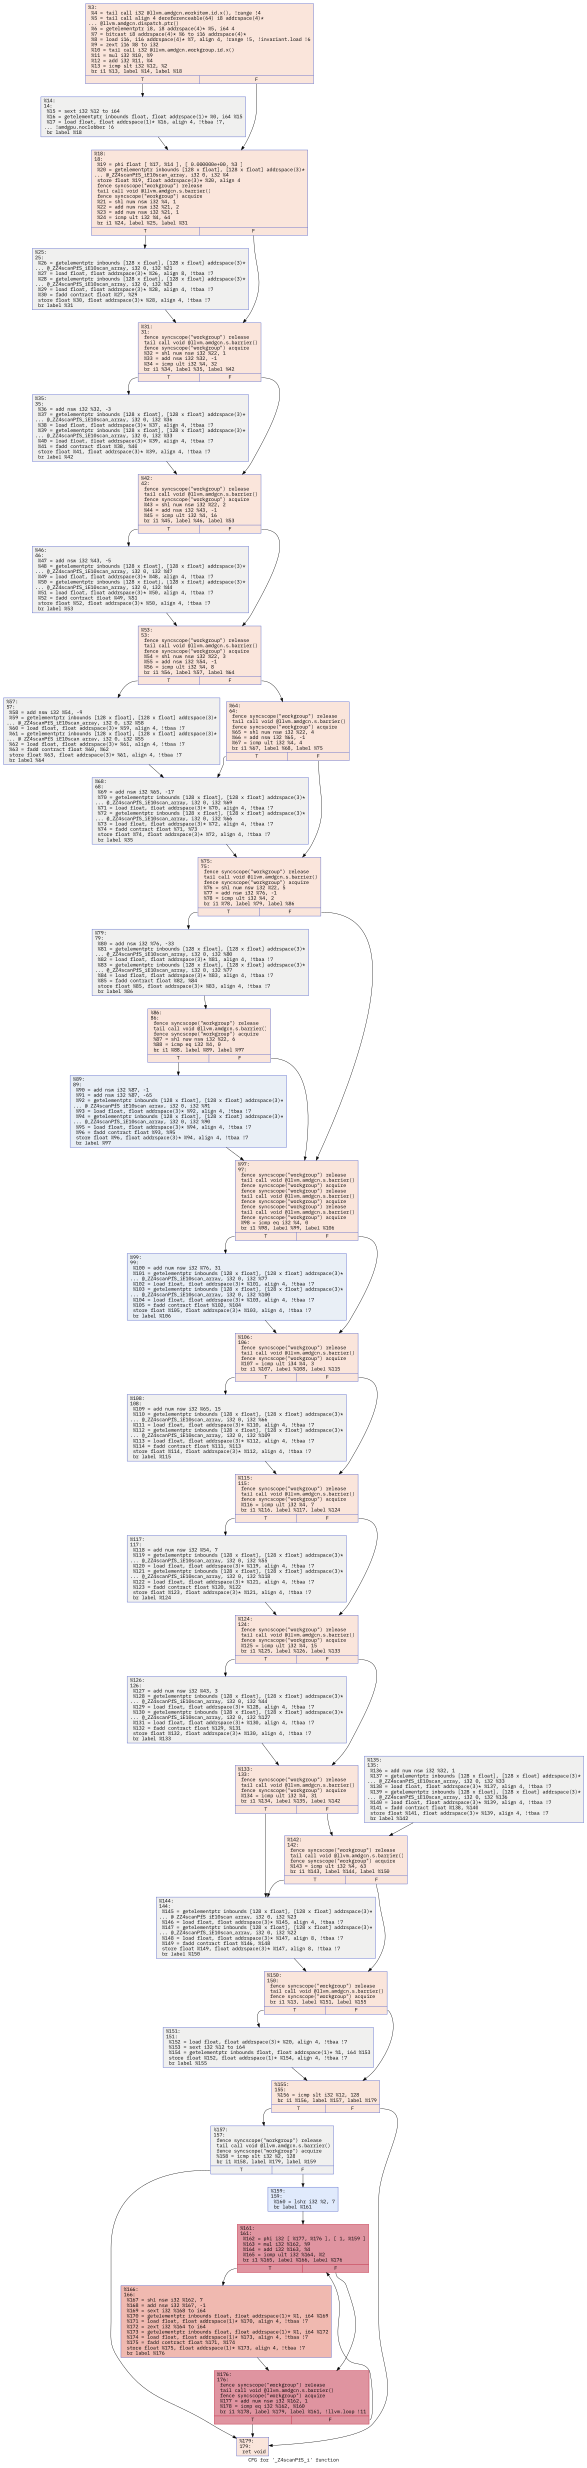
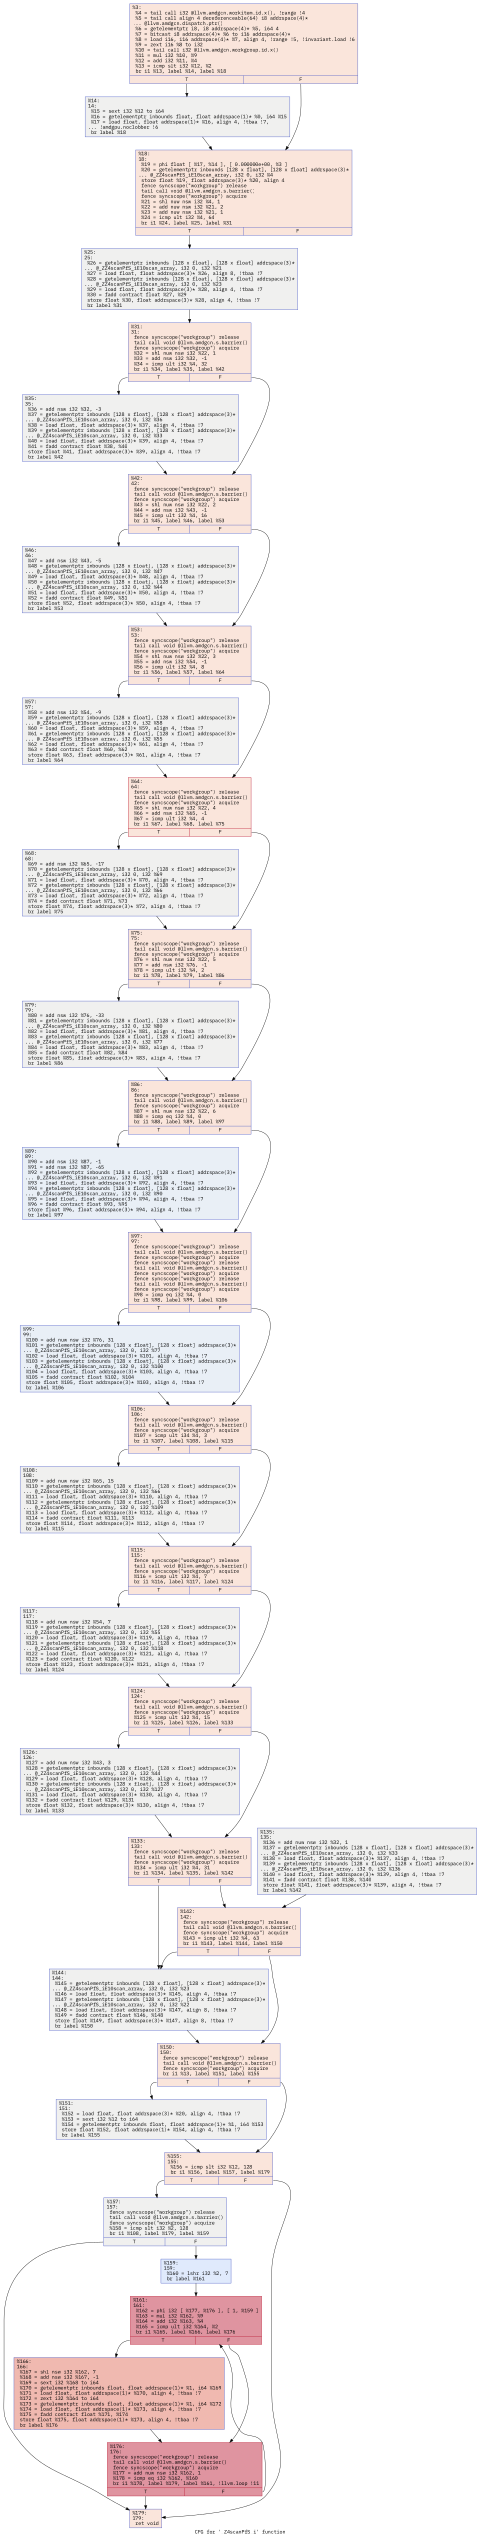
(259, 279) -> none
(288, 731) -> (190, 807)
(155, 770) -> (161, 770)
(114, 840) -> (44, 912)
(365, 1024) -> (262, 1029)
(265, 2162) -> (158, 2234)
